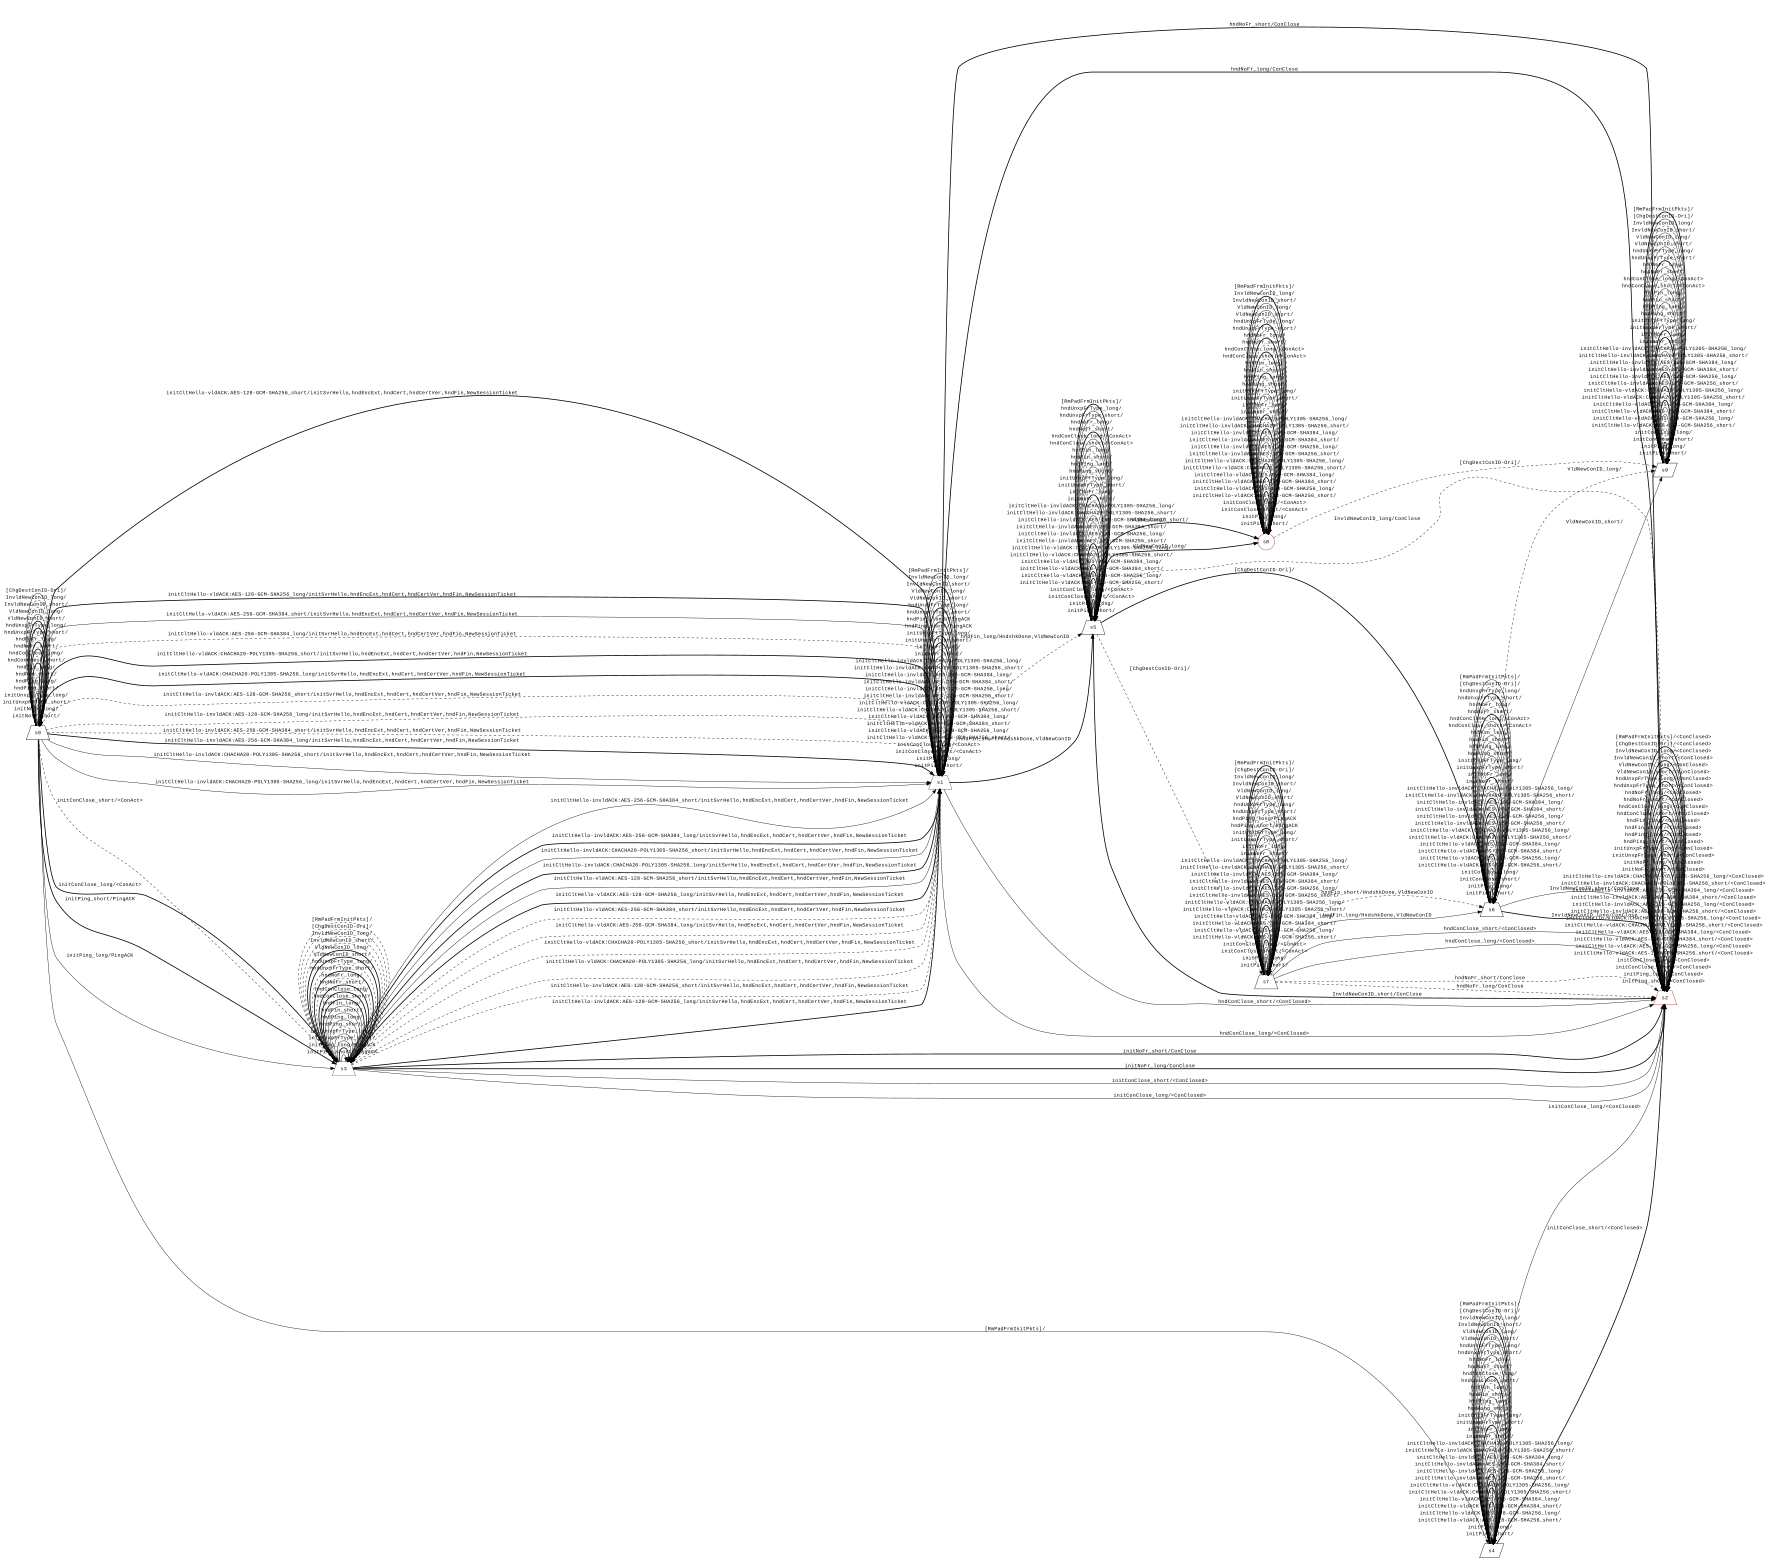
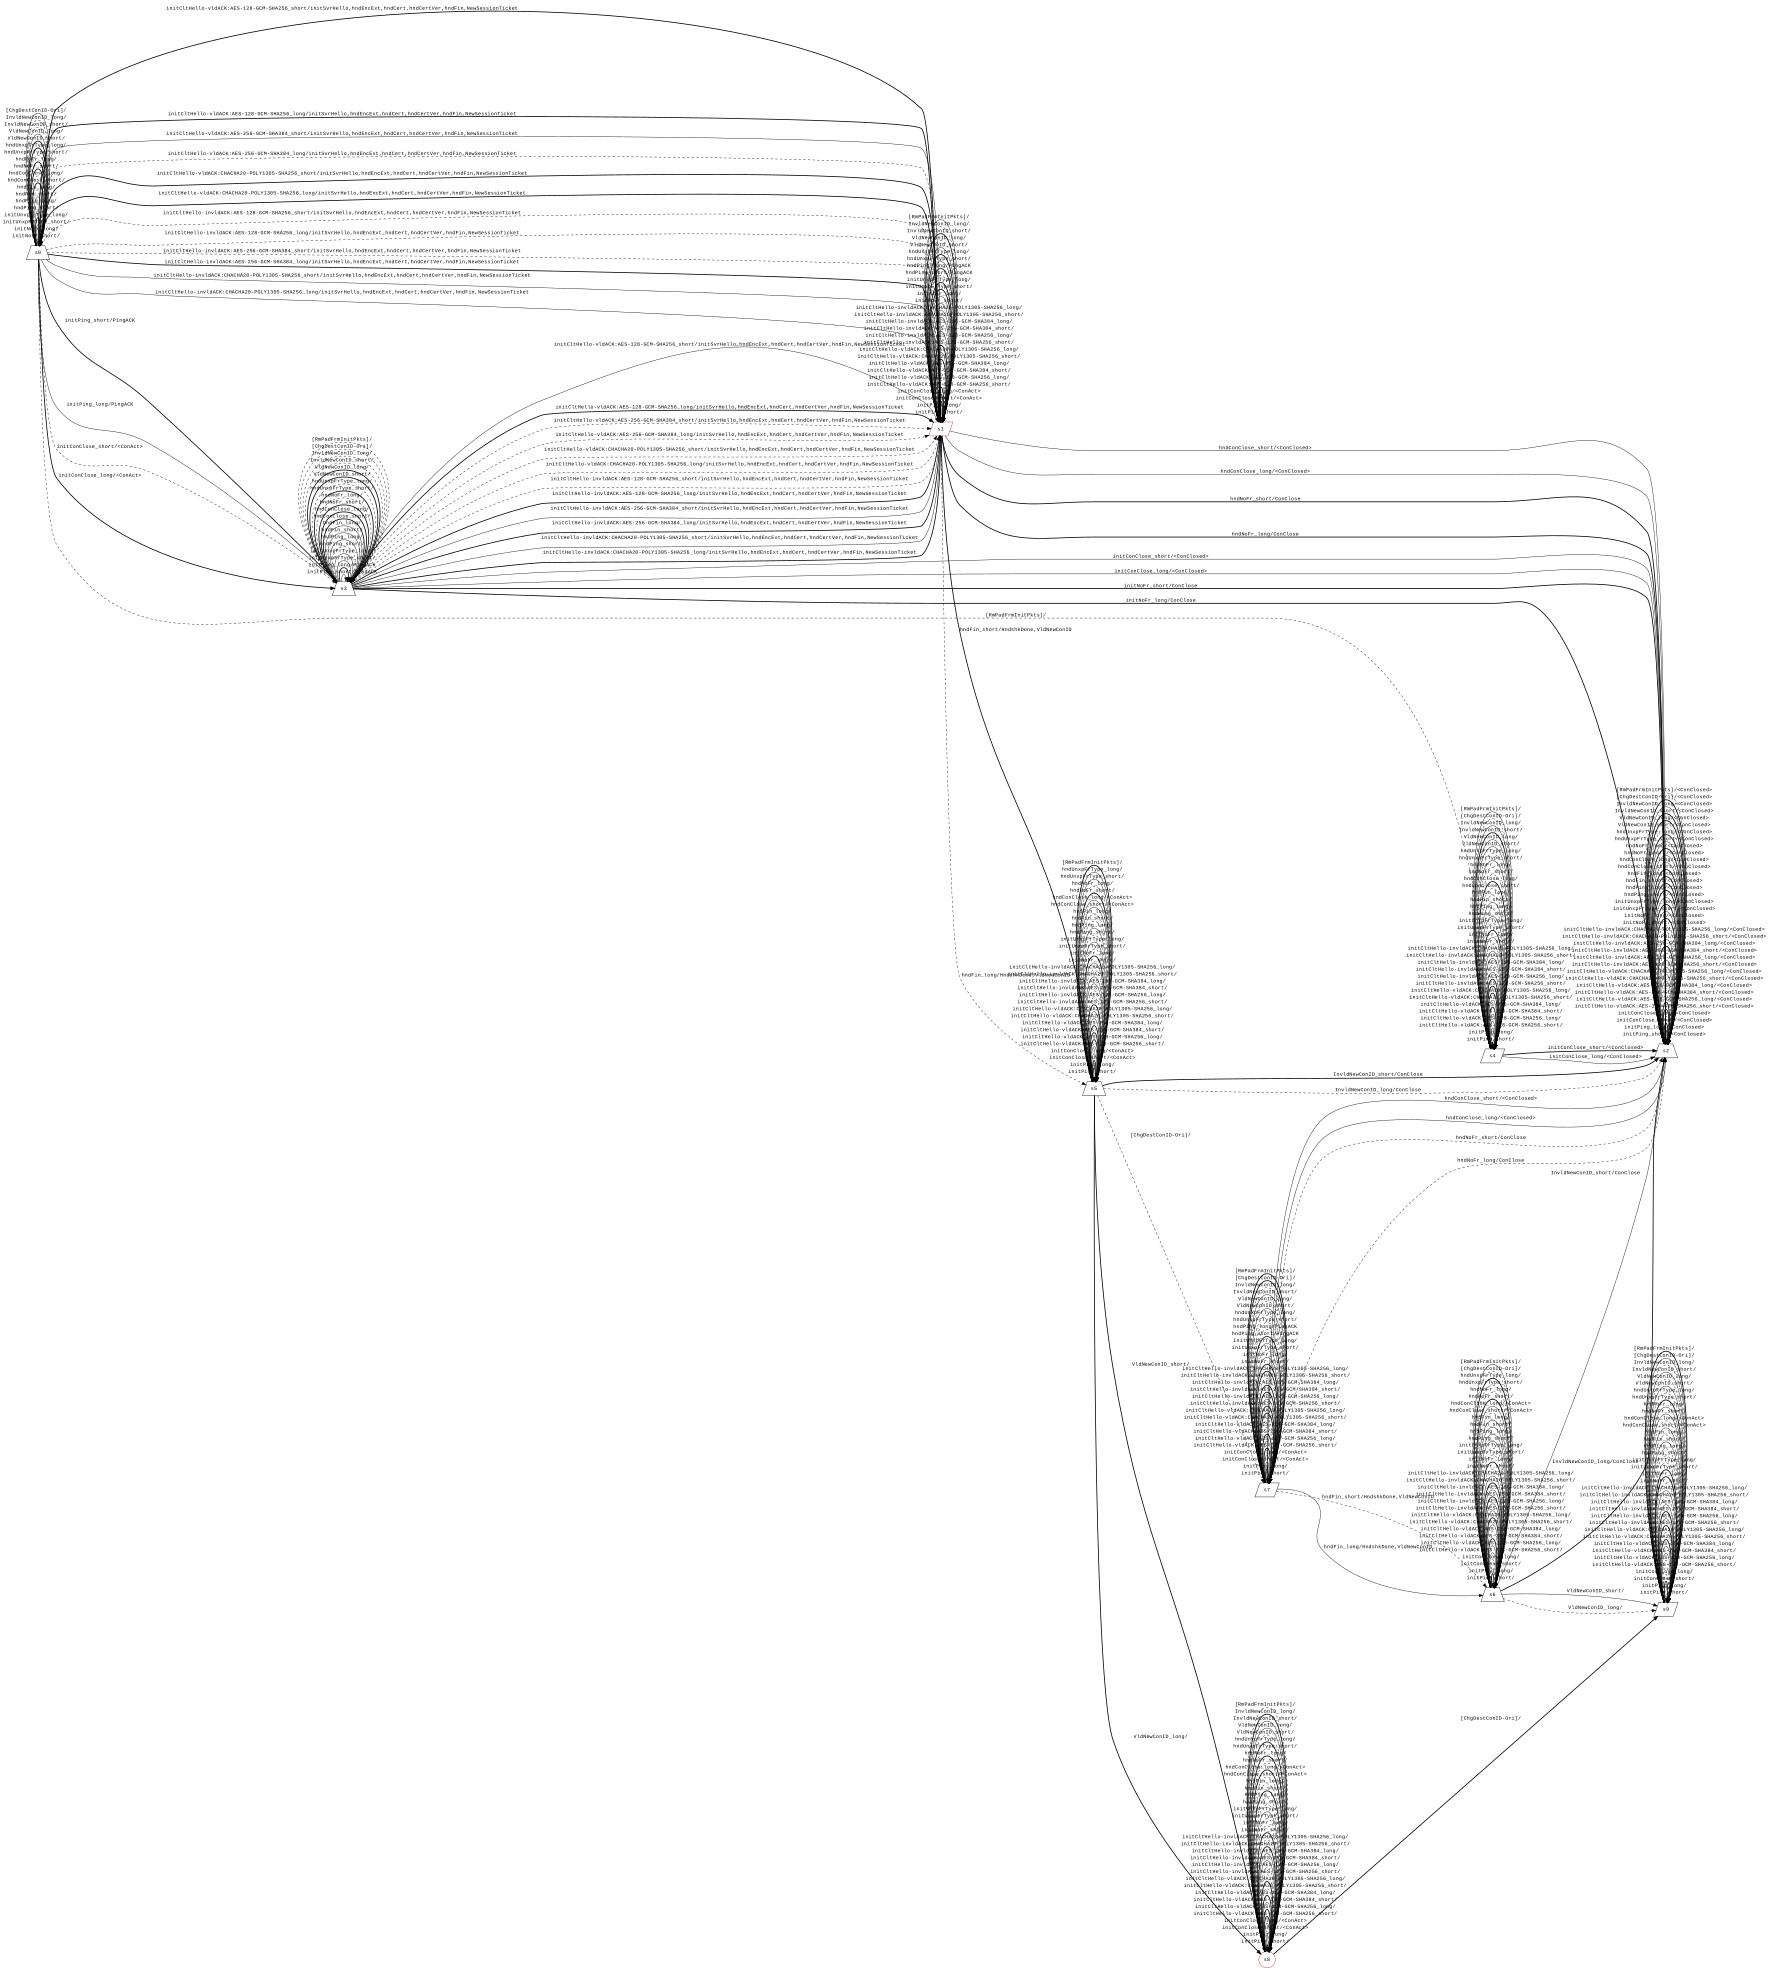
(1458, 473) -> (1464, 1787)
(1368, 633) -> none
(940, 782) -> (941, 429)
(1266, 982) -> (1267, 1490)
(1665, 998) -> (1666, 1051)
(344, 1069) -> (344, 589)
(594, 1332) -> (767, 618)
